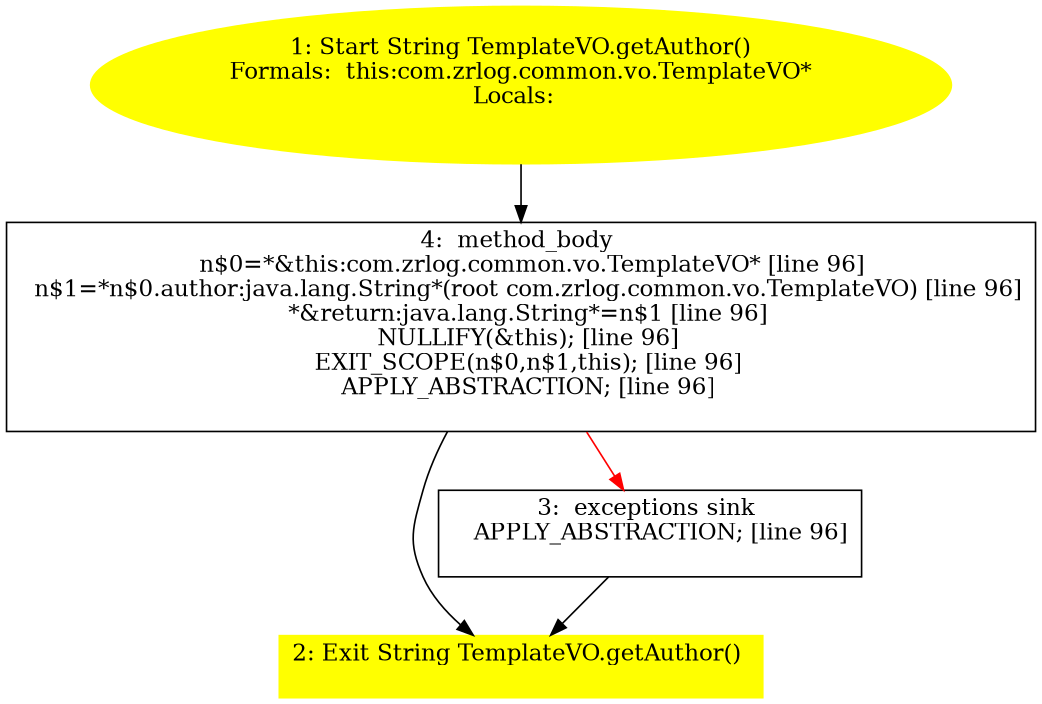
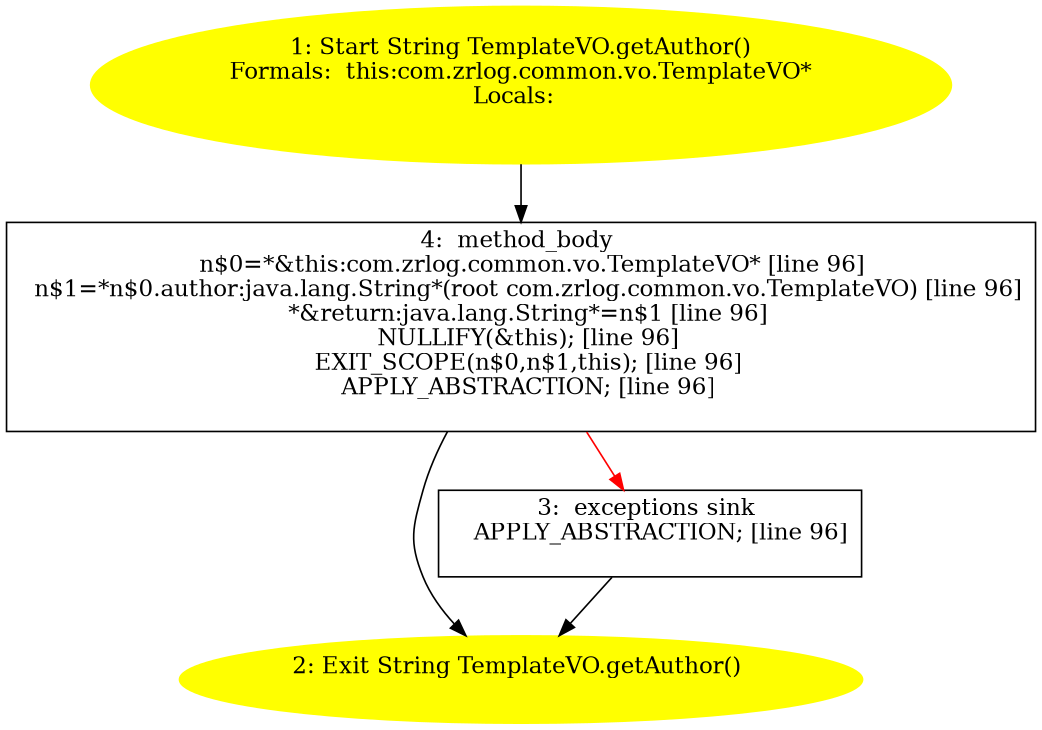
(521, 667) -> (521, 680)
